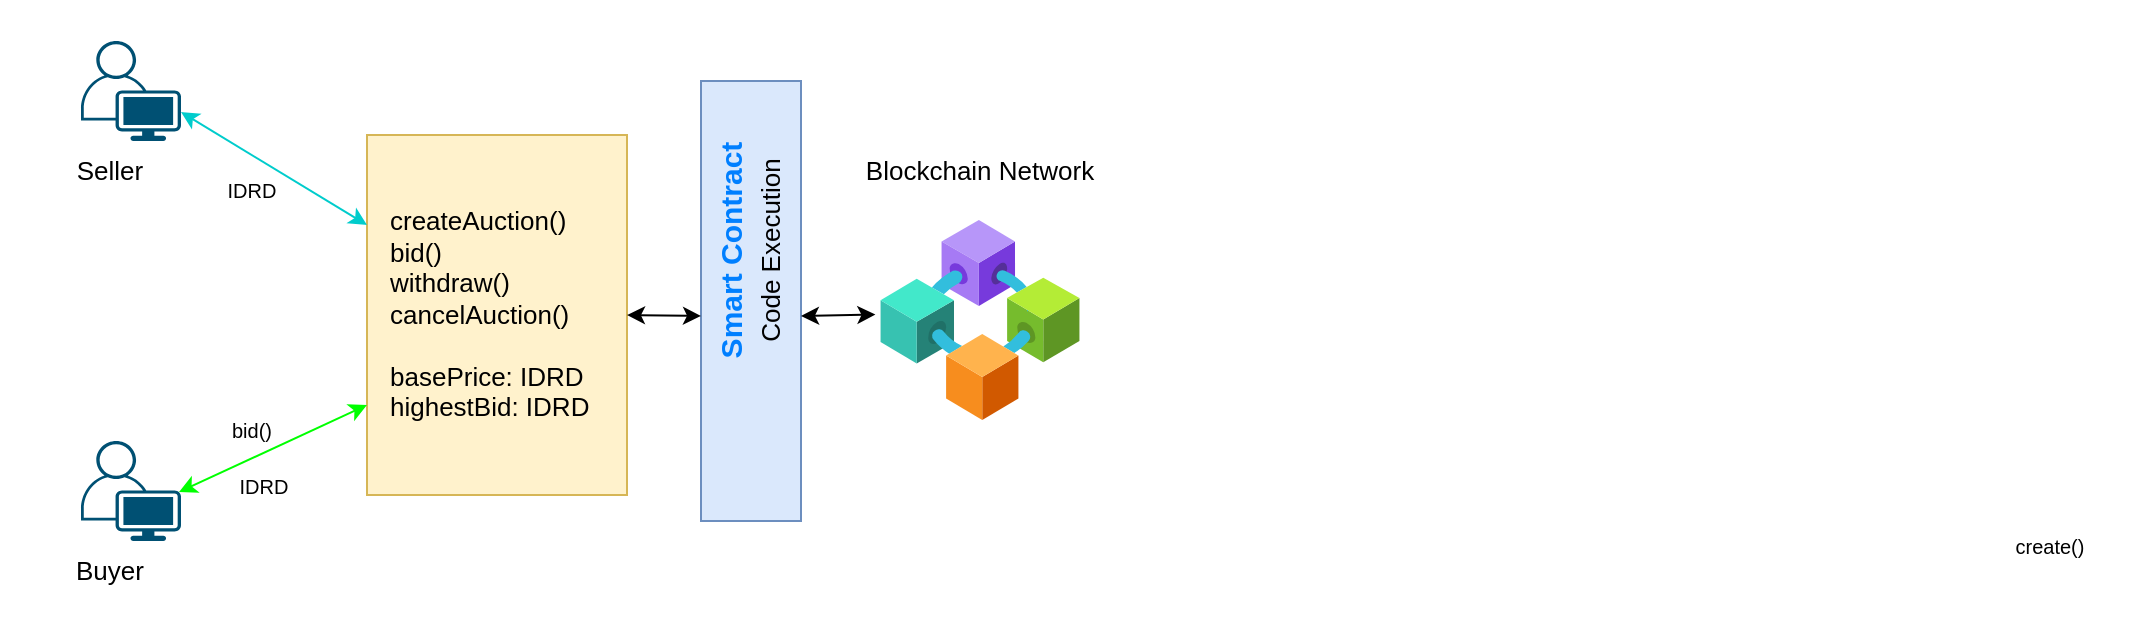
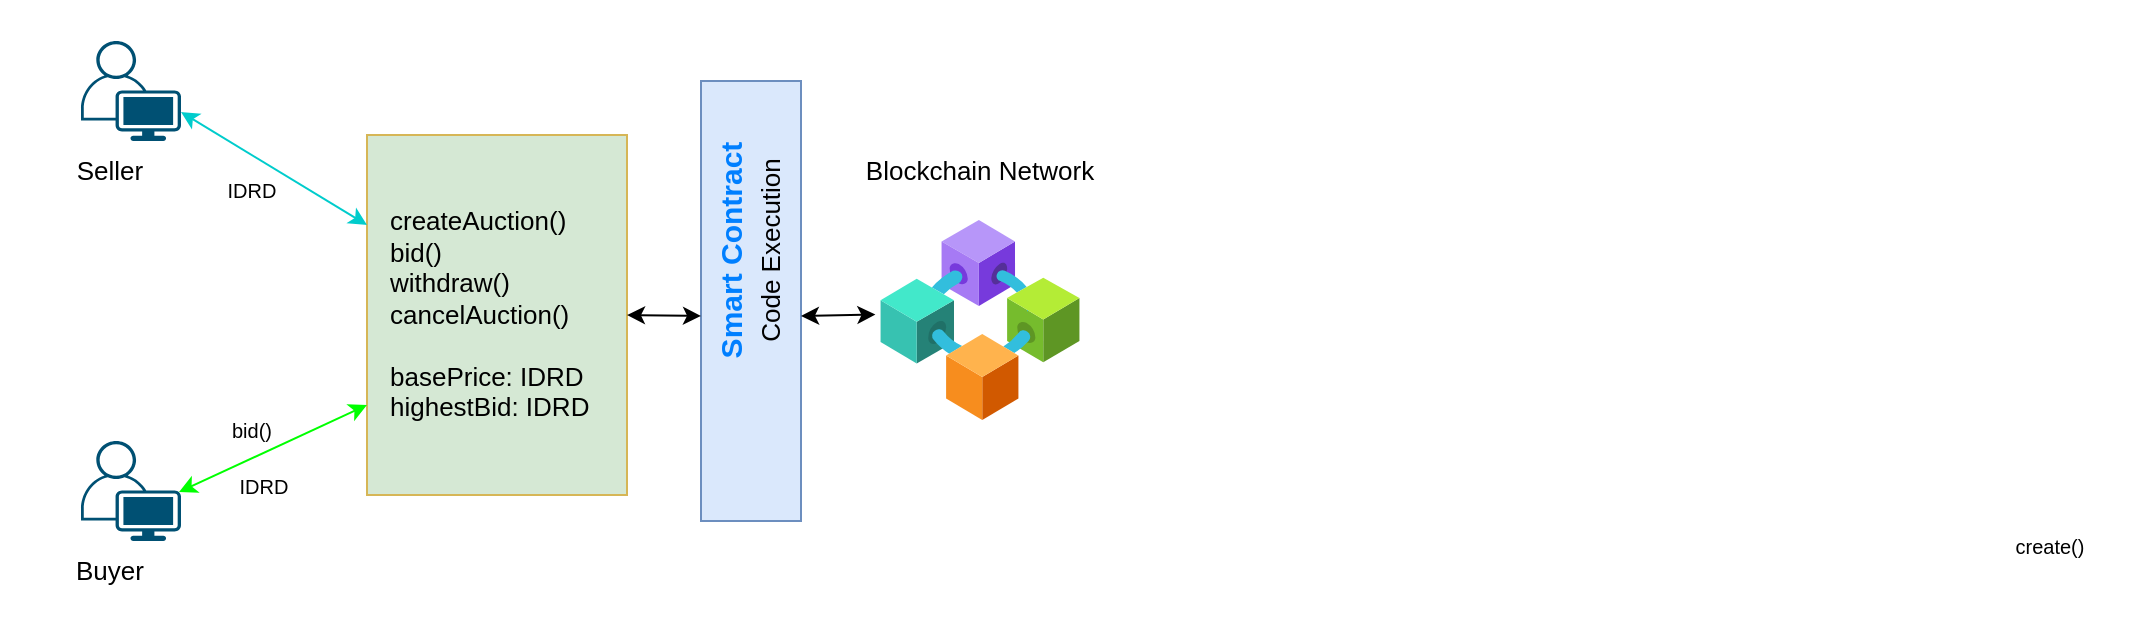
(497, 315) -> (497, 315)
